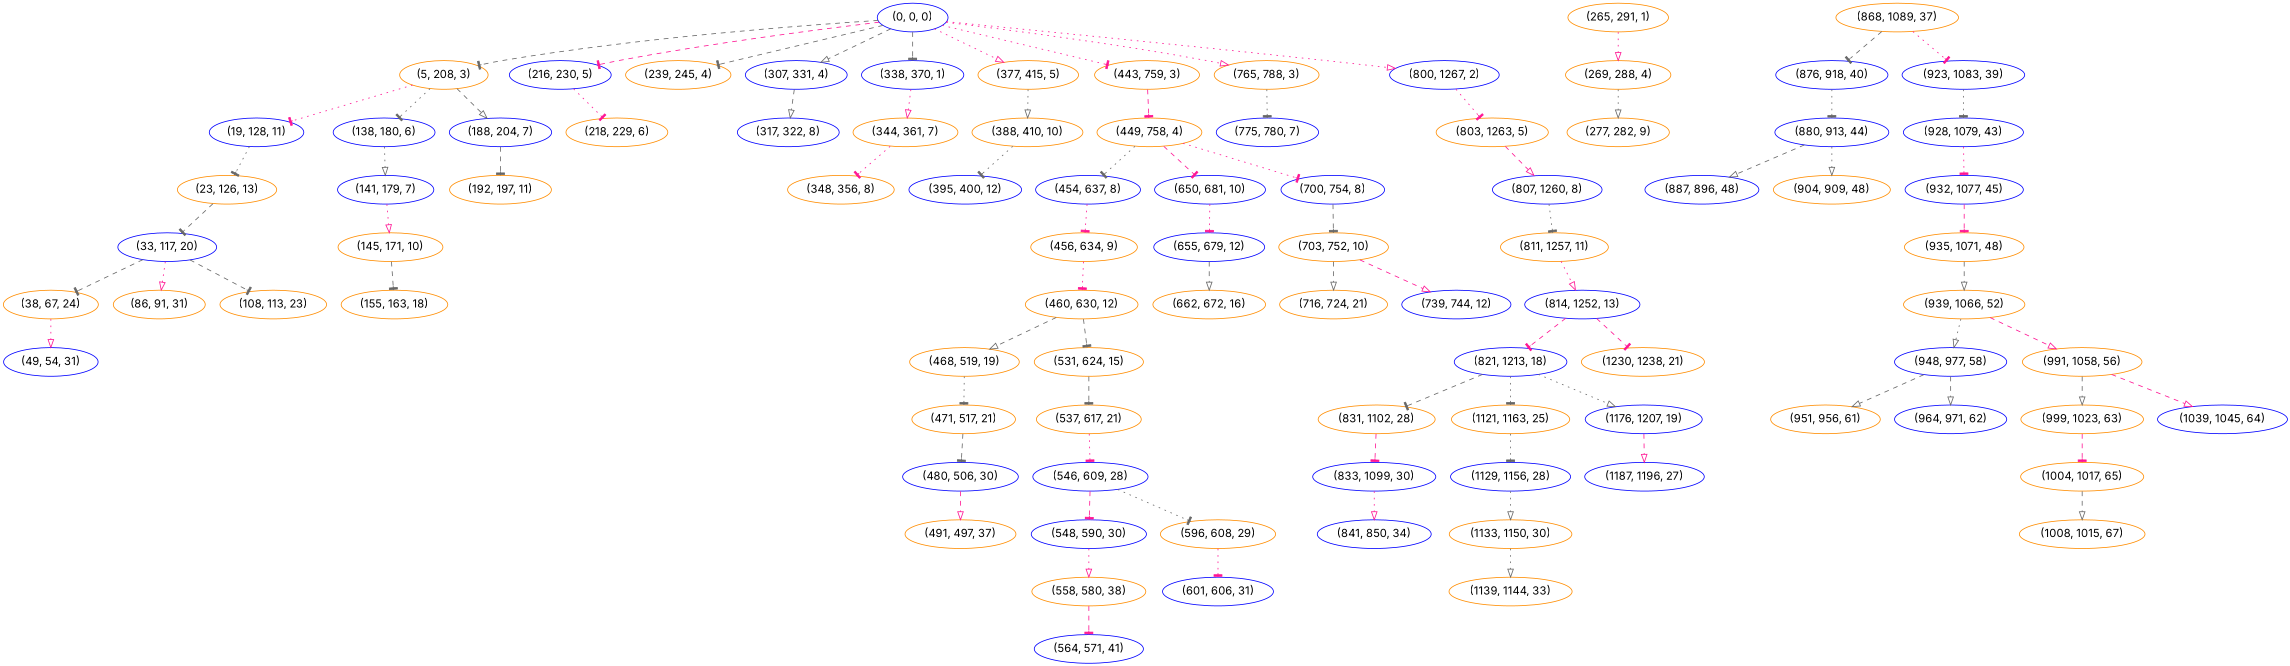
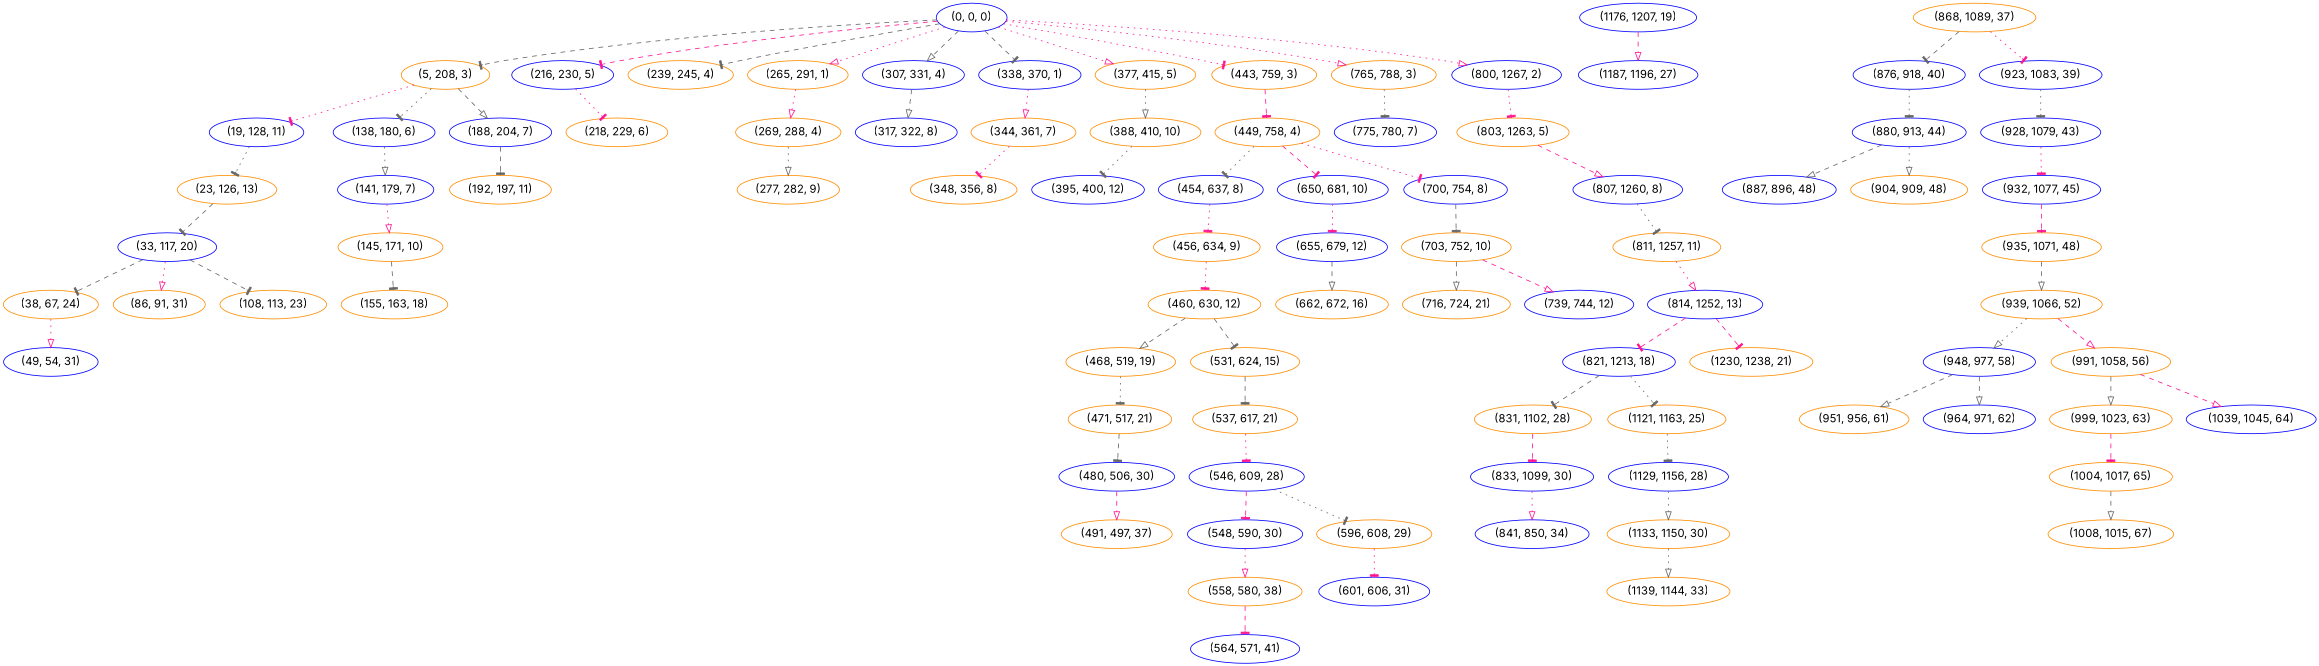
none -> (891, 44)
(1573, 389) -> none
